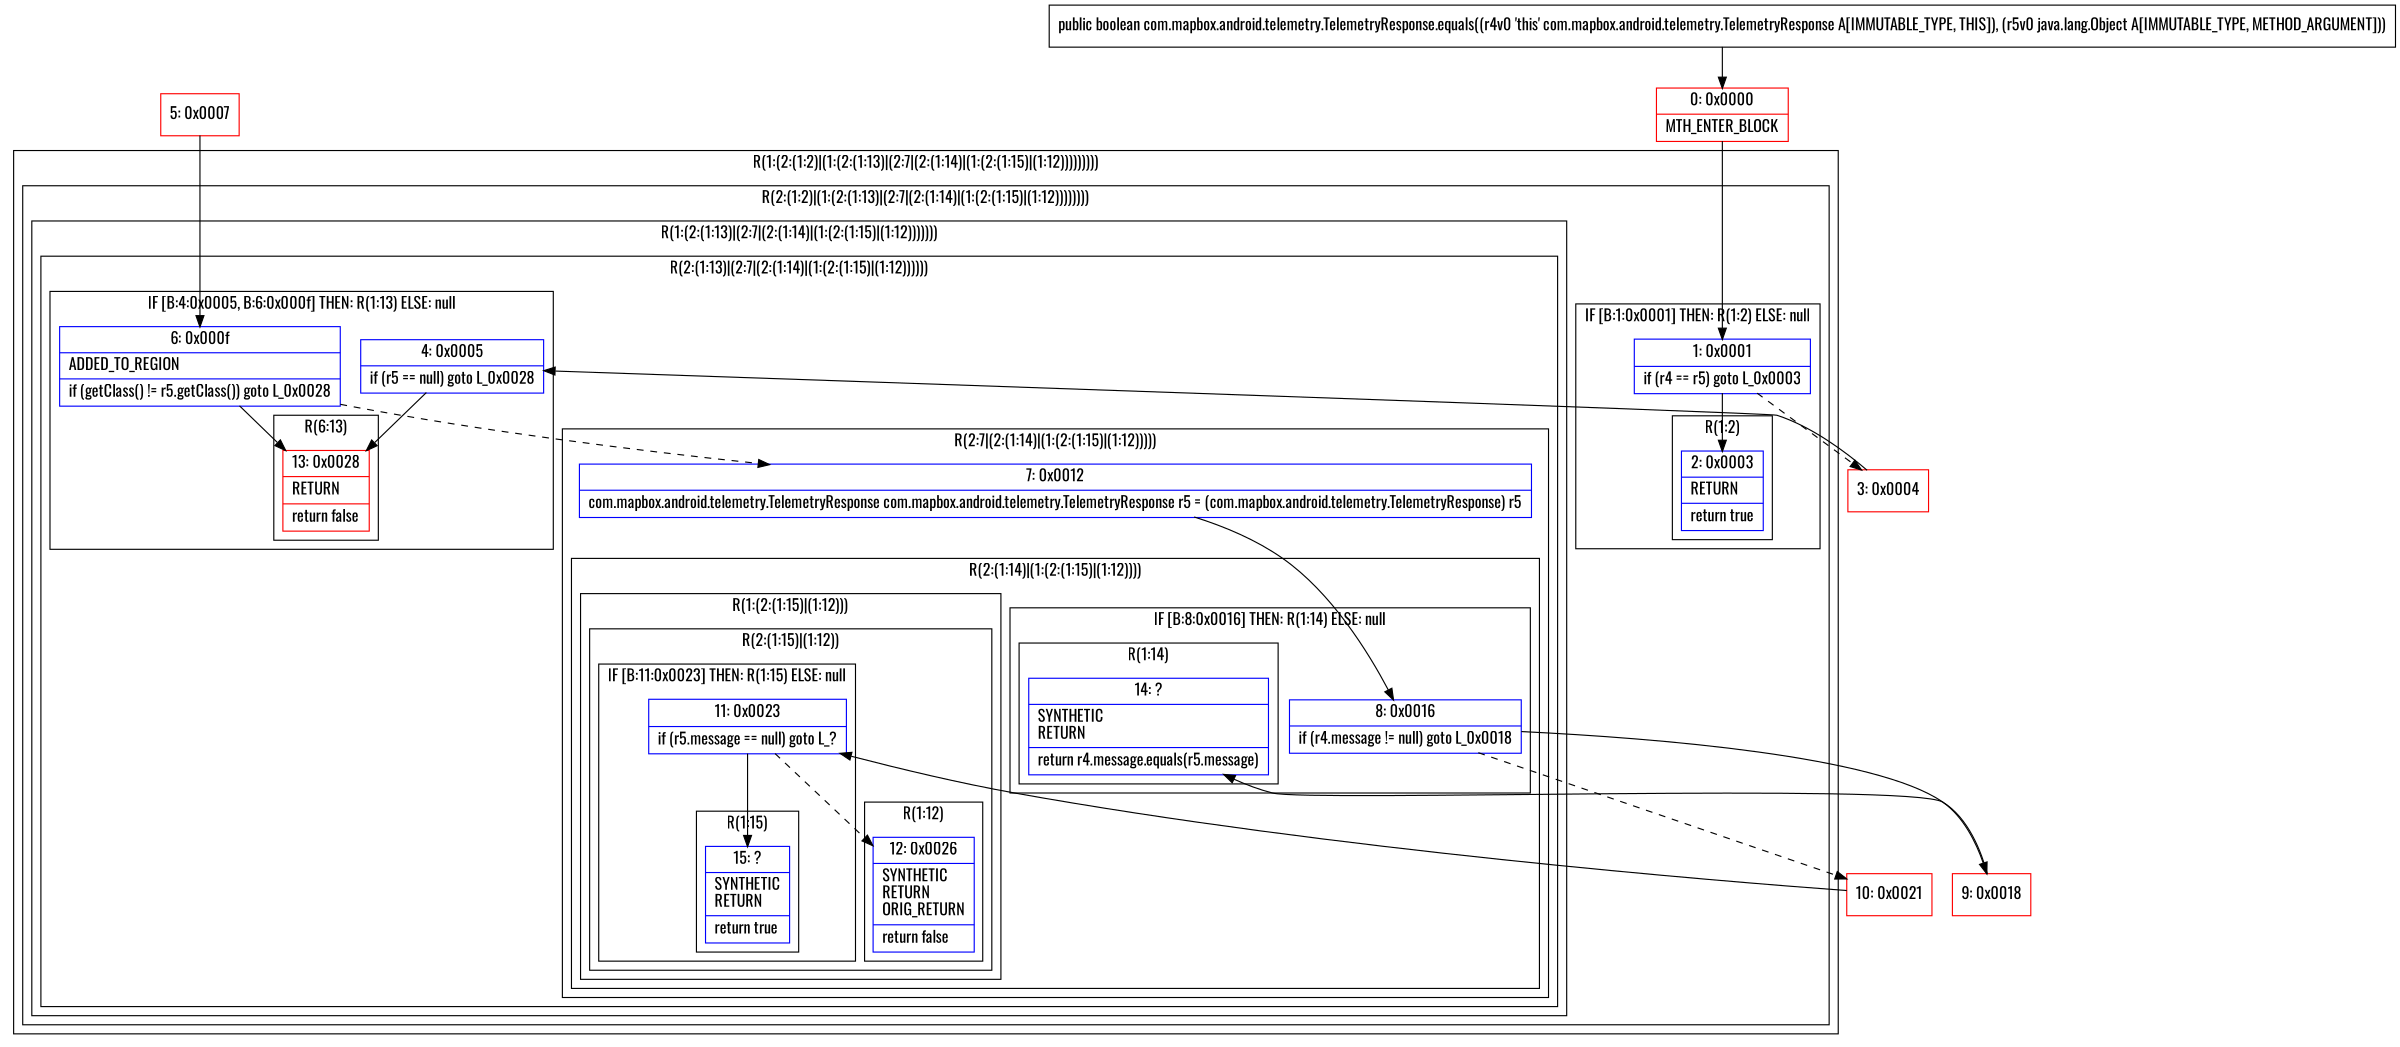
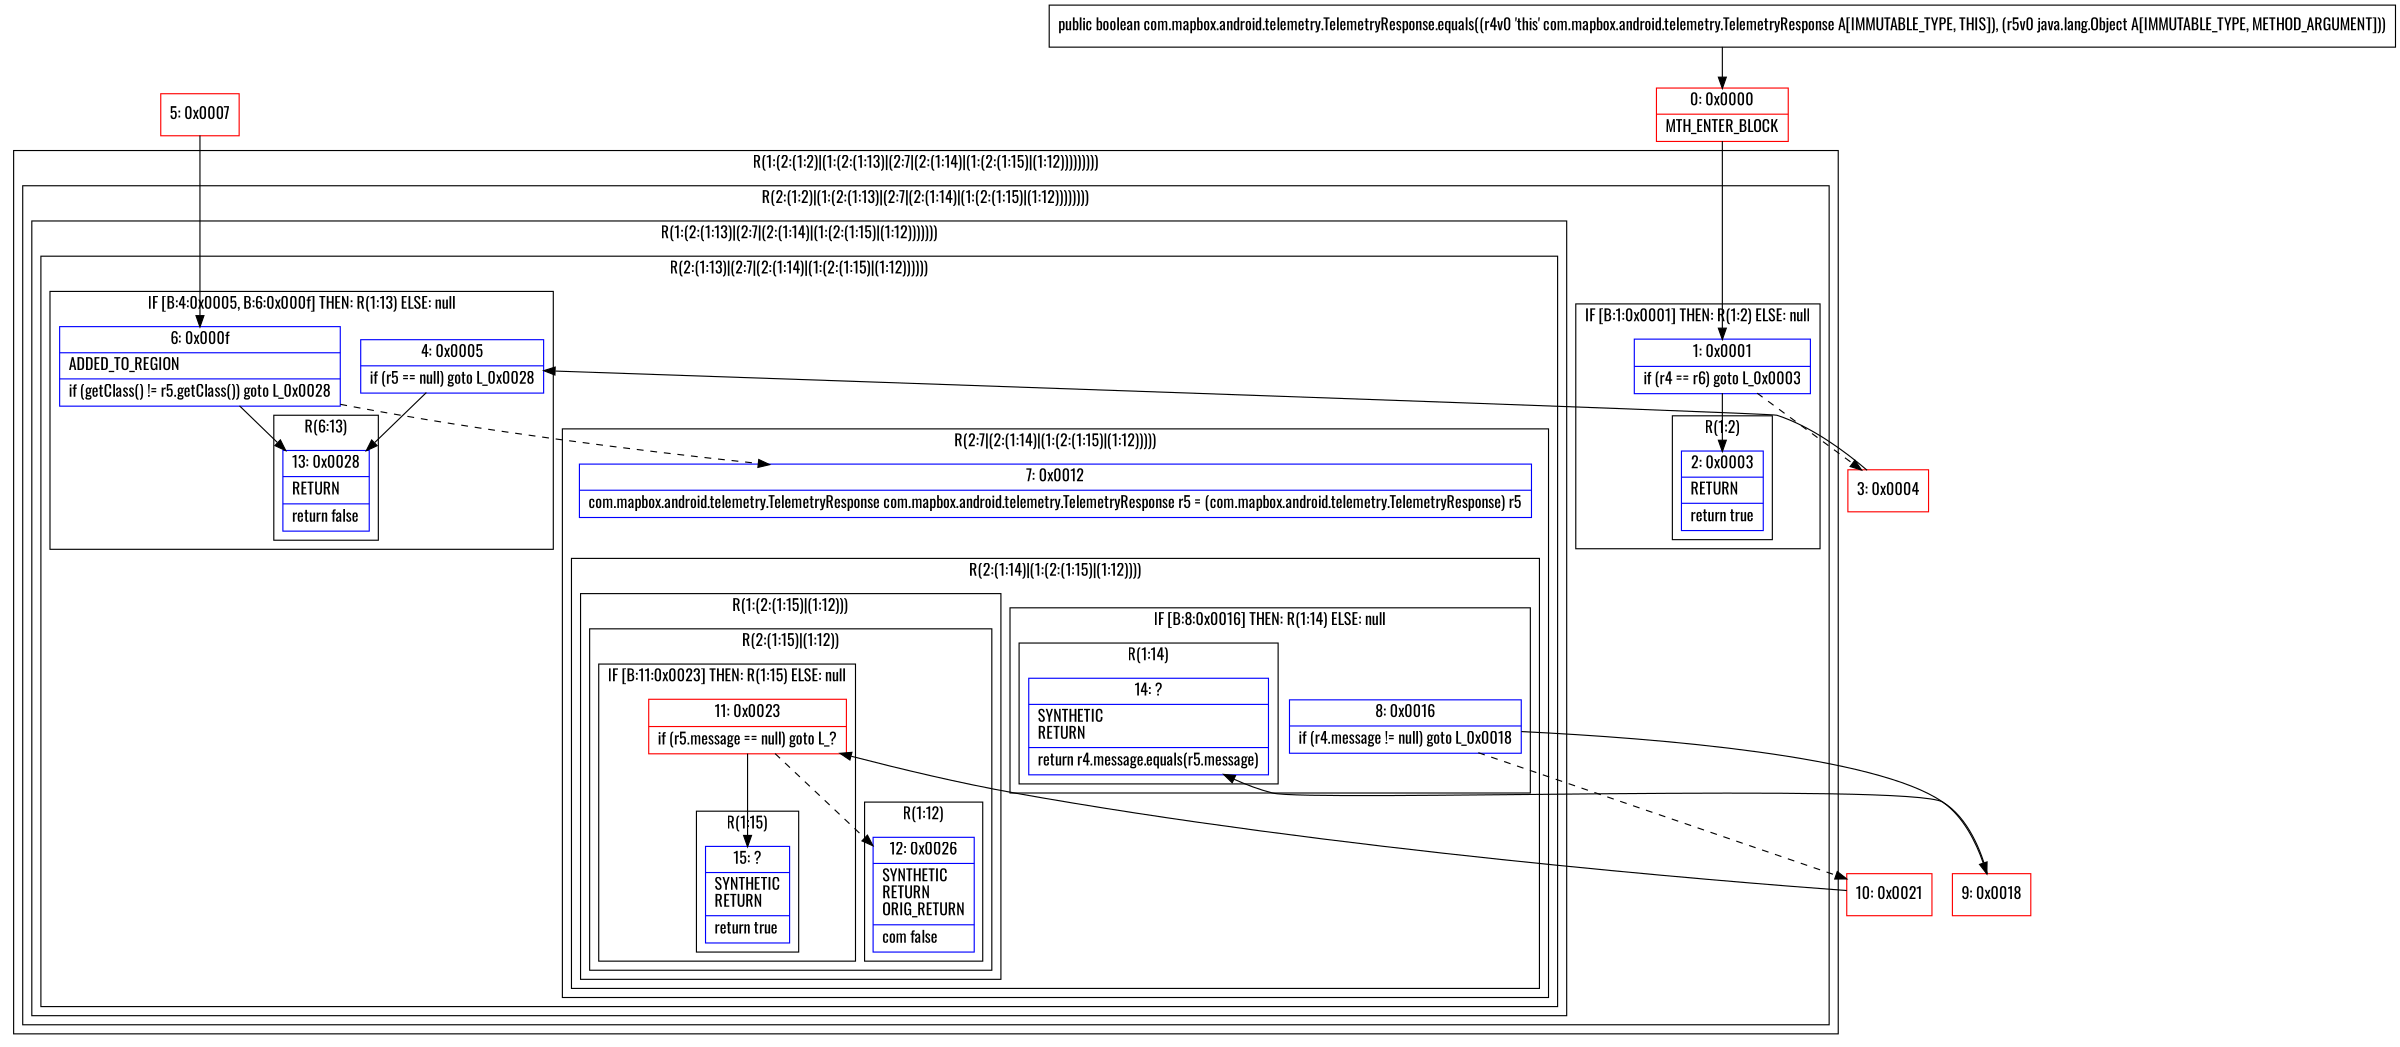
(1722, 379) -> (1722, 379)
(326, 491) -> (326, 491)
(1310, 582) -> none
(748, 727) -> (748, 727)
(916, 938) -> (910, 938)
